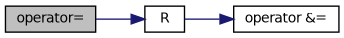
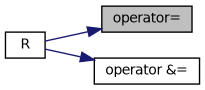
(113, 19) -> (67, 36)
